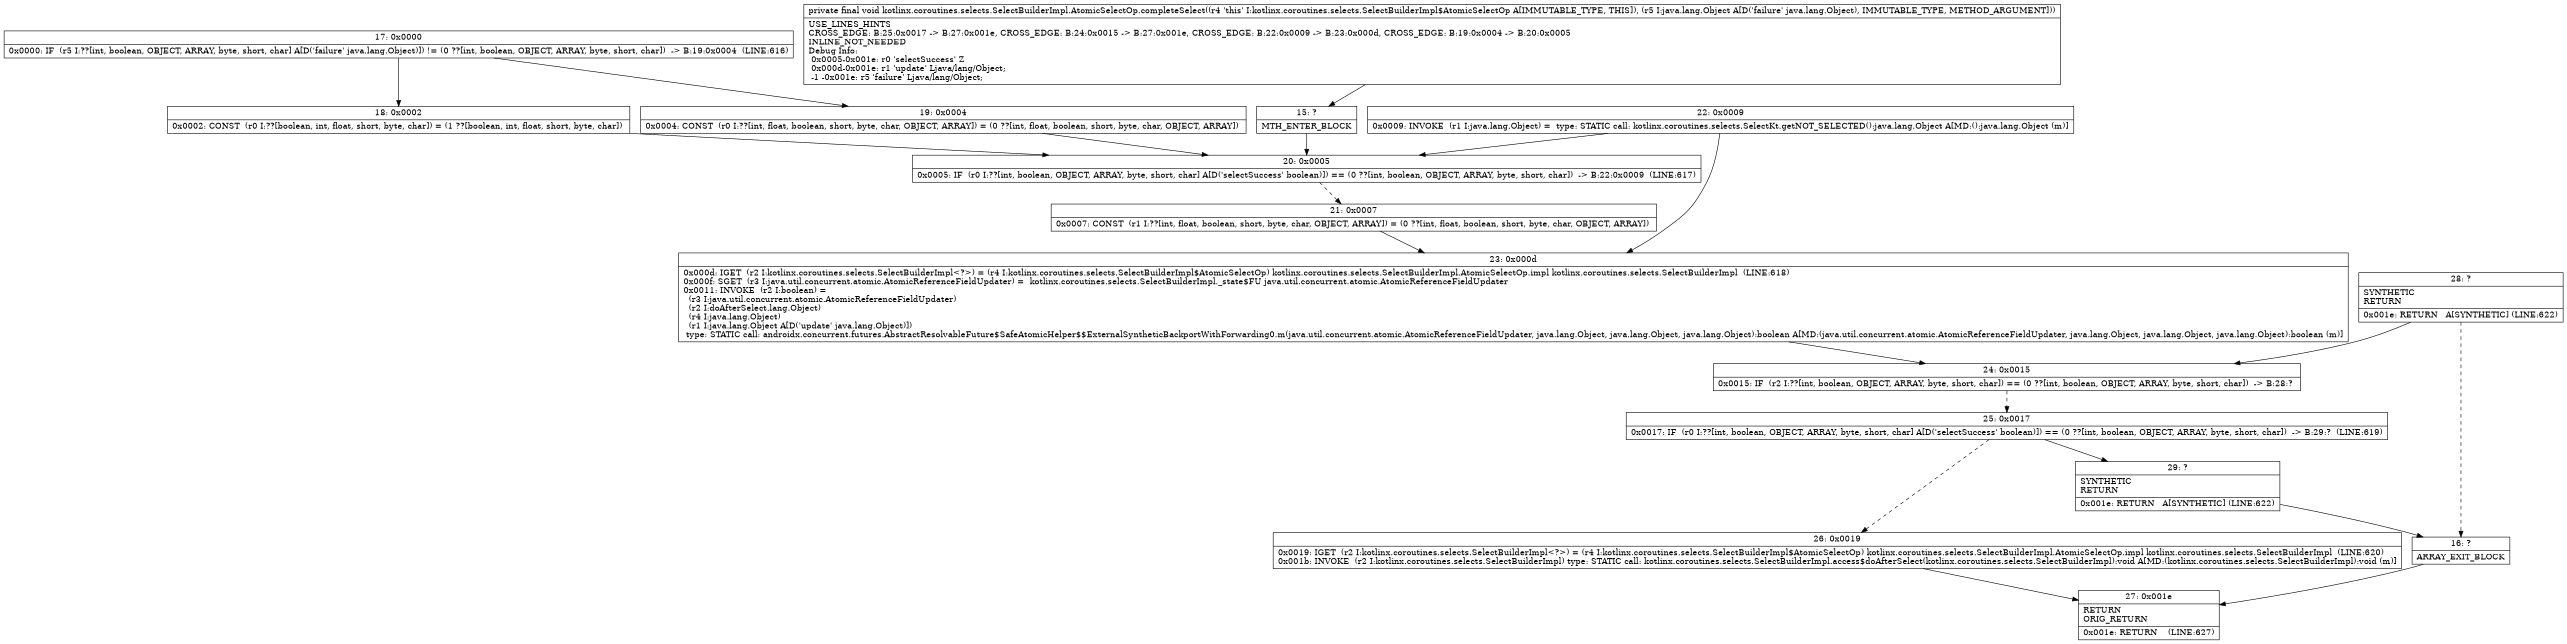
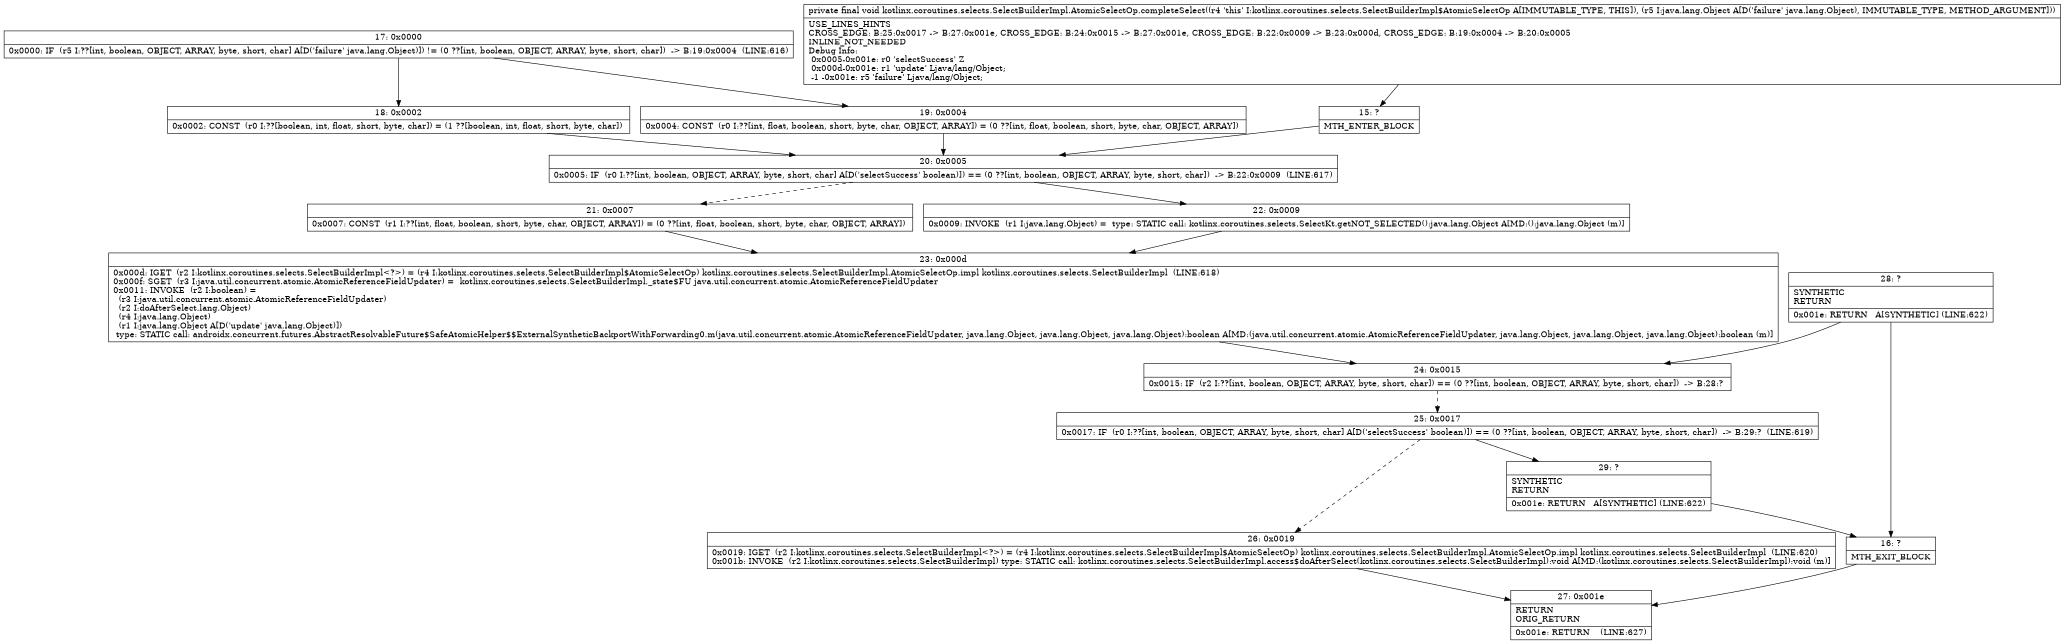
(1517, 144) -> (1107, 193)
(2461, 427) -> (1891, 427)
(2461, 557) -> (1891, 557)
